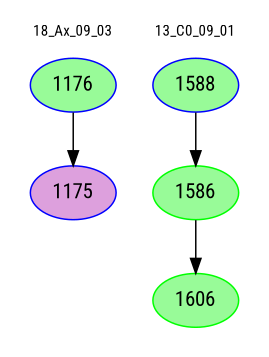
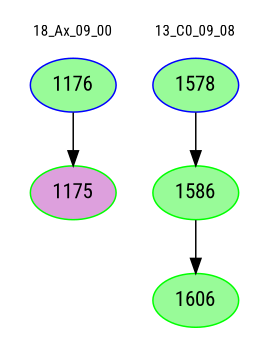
(73, 32) -> (73, 32)
(196, 32) -> (196, 32)
(196, 85) -> (196, 85)
(73, 193) -> (73, 193)
